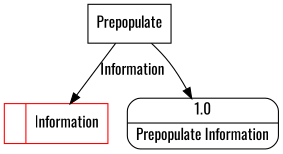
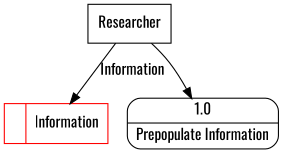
(130, 24) -> (130, 24)
